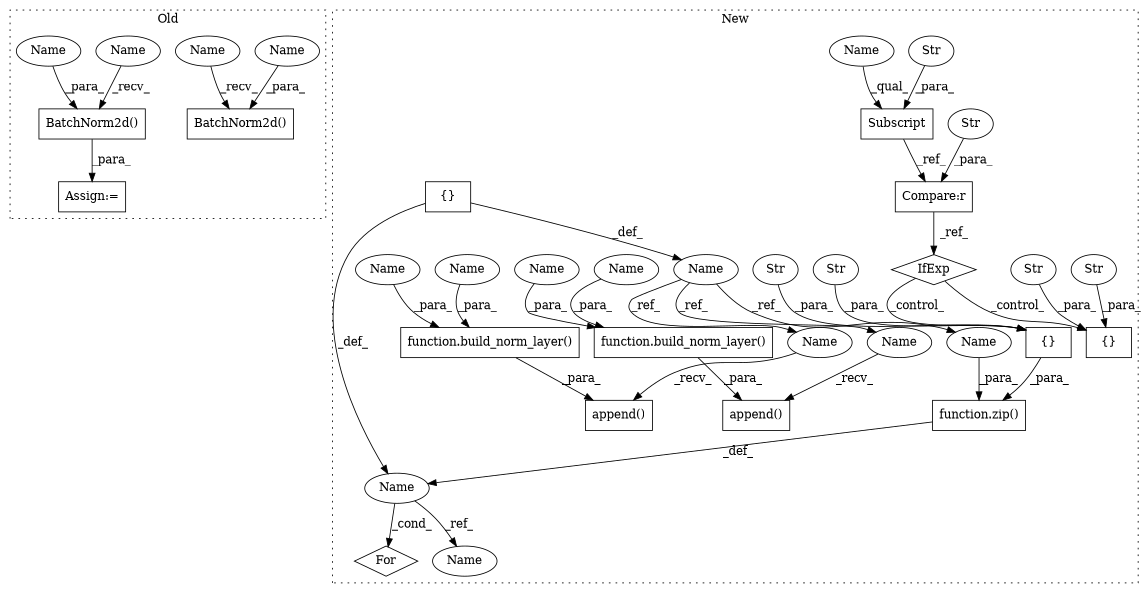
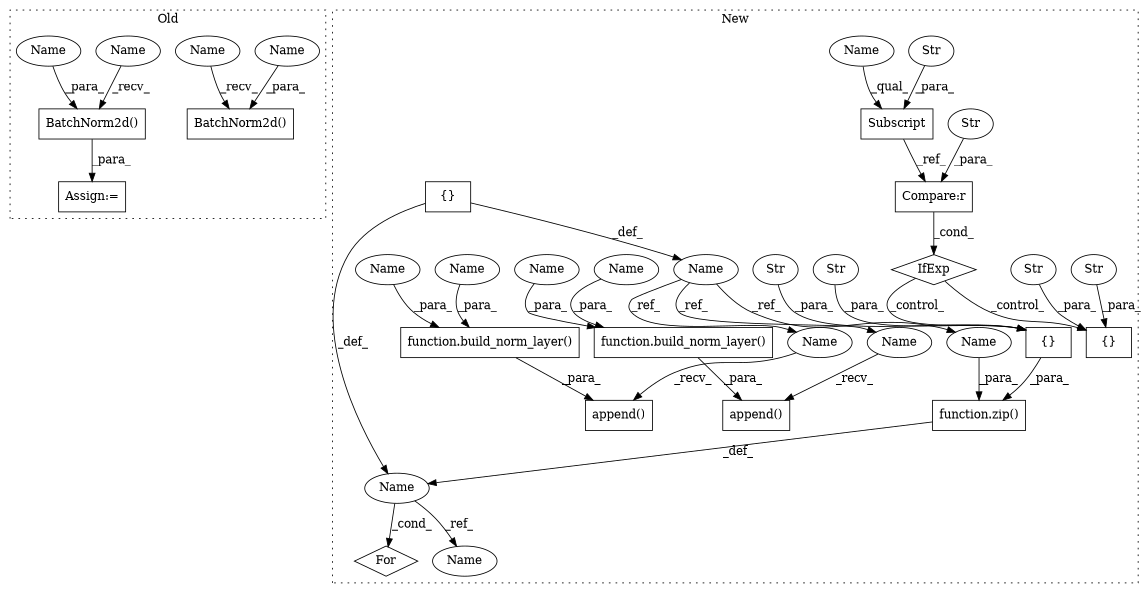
(954, 233) -> (954, 233)
